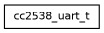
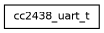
(52, 17) -> (52, 17)
